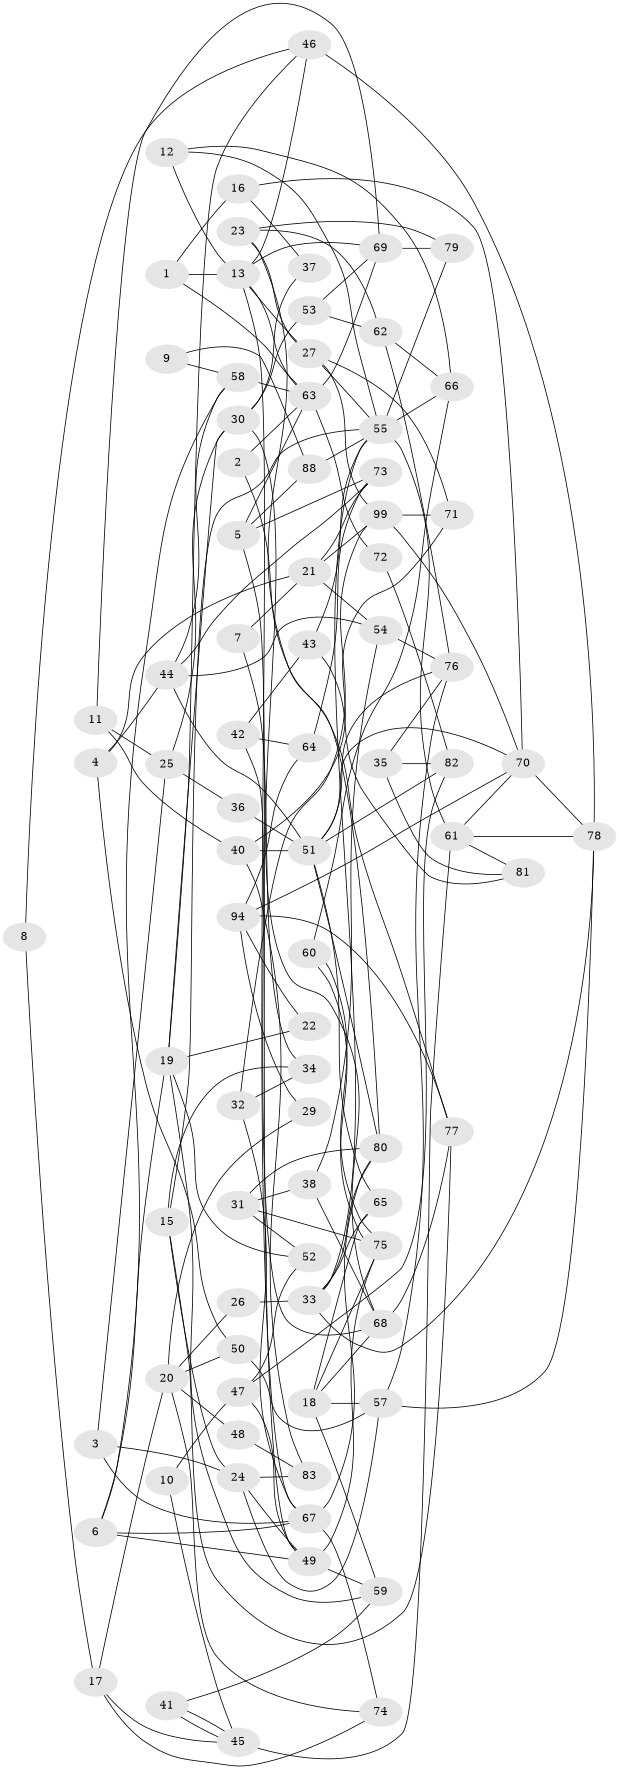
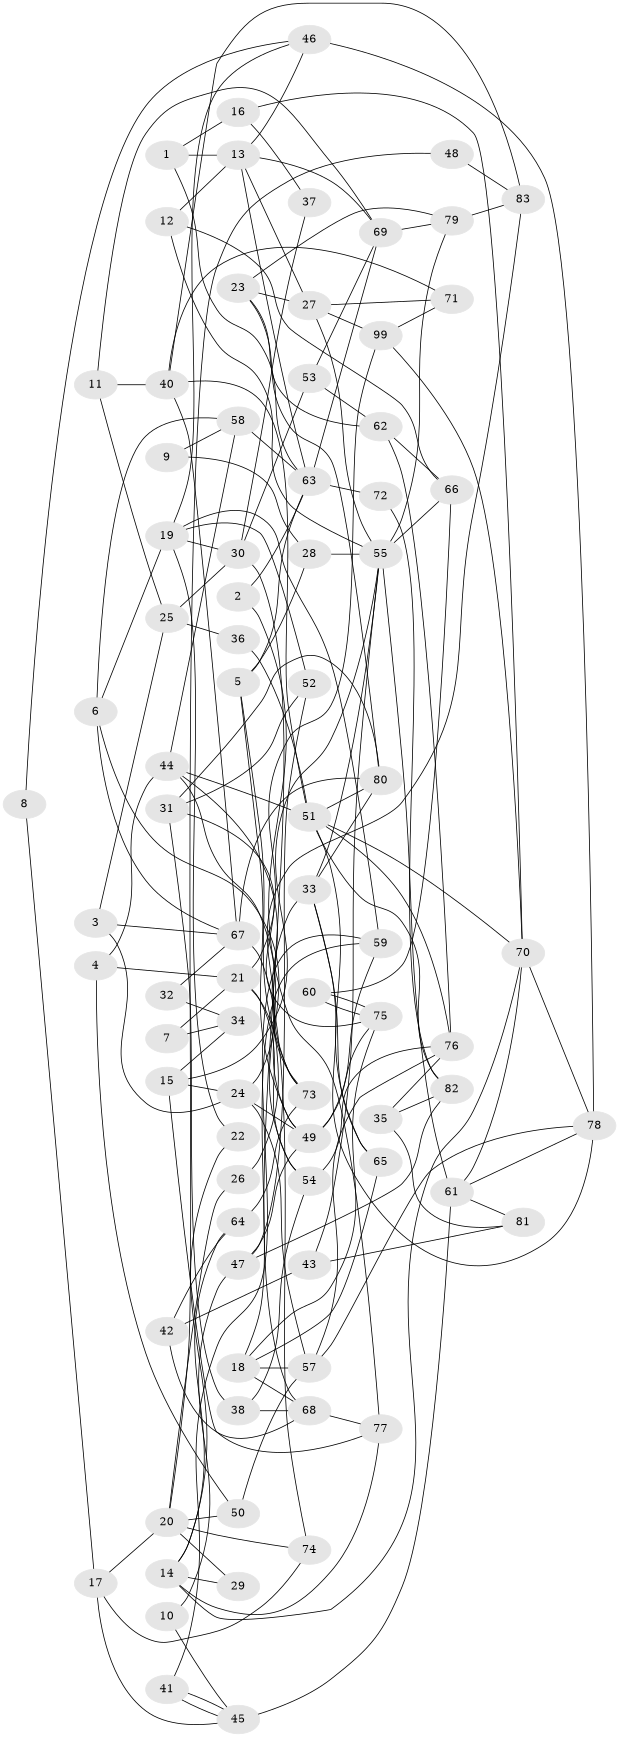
none -> (483, 212)
(310, 469) -> (310, 554)
(264, 593) -> (212, 658)
(288, 830) -> none
(238, 917) -> (167, 1574)
